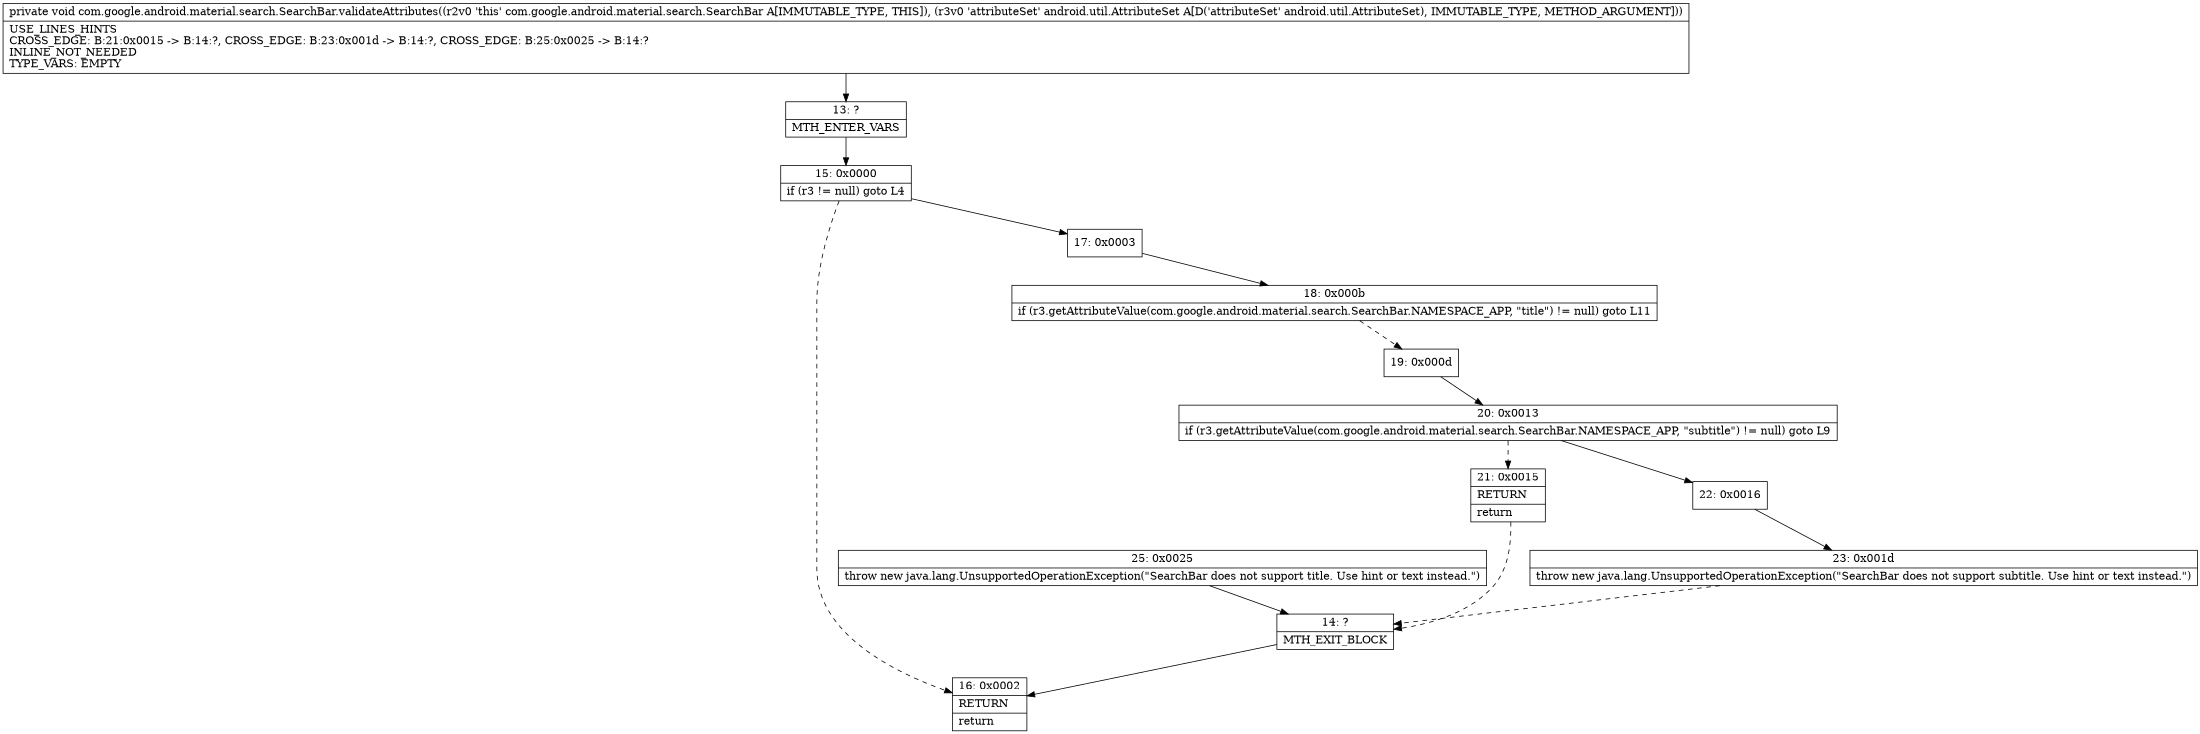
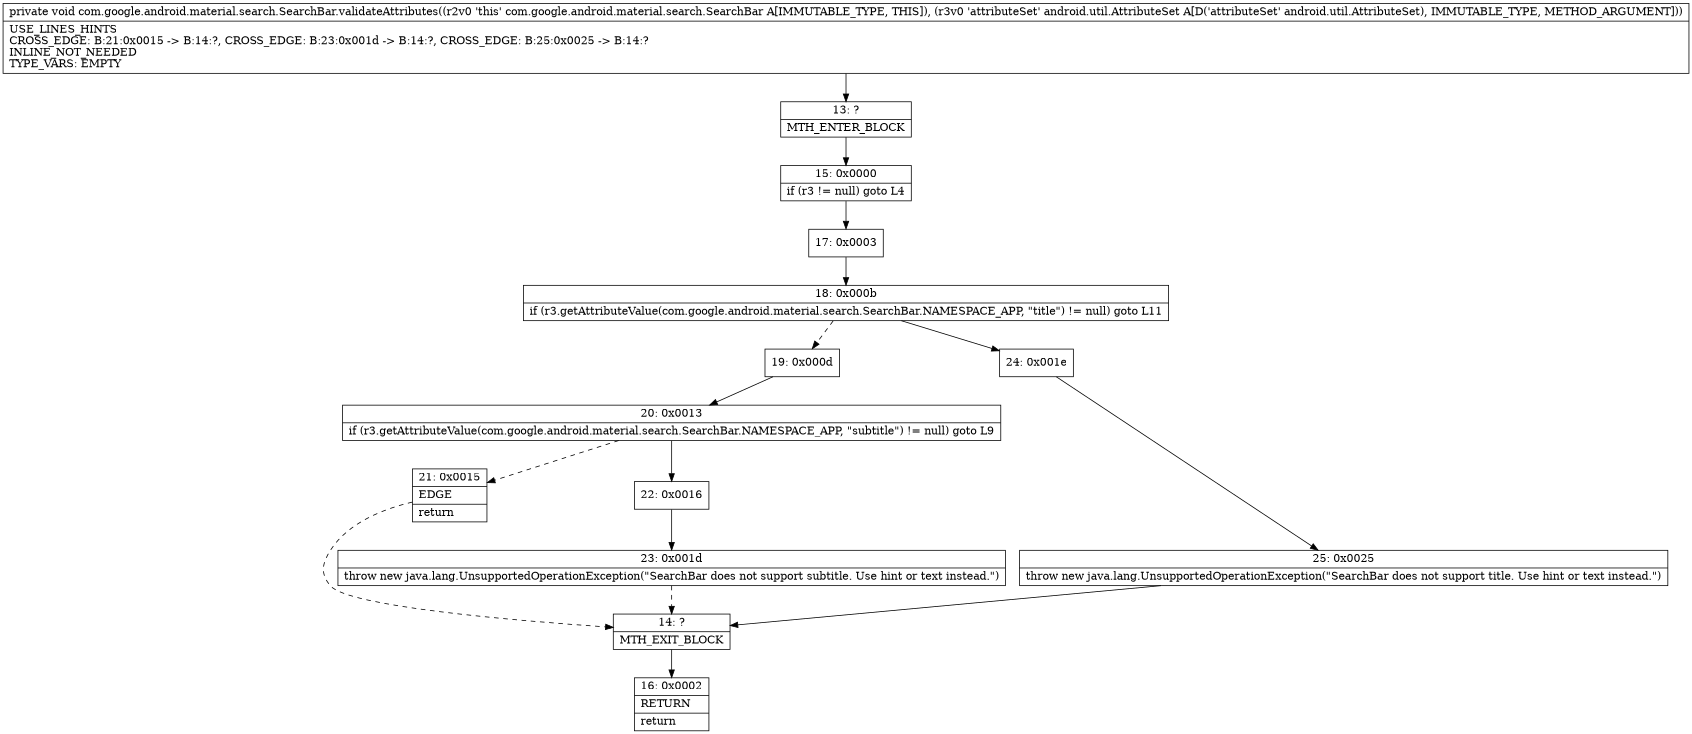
(846, 128) -> (846, 128)
none -> (1036, 363)
(817, 477) -> none
(1502, 495) -> (435, 495)
